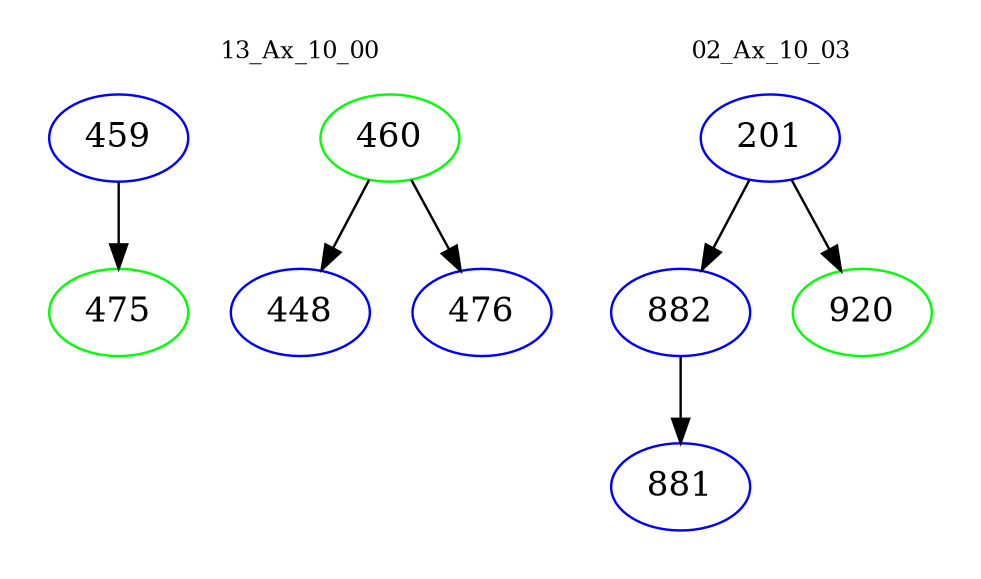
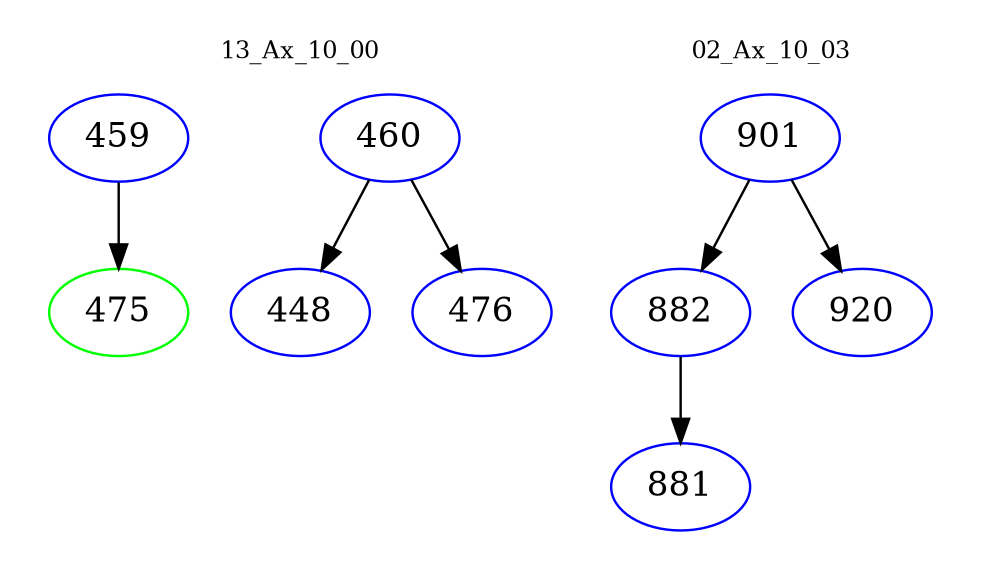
(390, 138) -> (390, 138)
(770, 138) -> (770, 138)
(862, 312) -> (862, 312)
